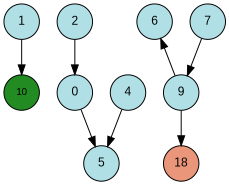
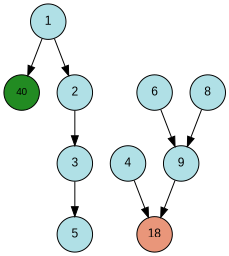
(208, 22) -> (208, 93)
none -> (60, 53)
(170, 62) -> (166, 123)
(22, 93) -> (22, 93)
(75, 93) -> (75, 163)
(116, 123) -> (140, 194)
